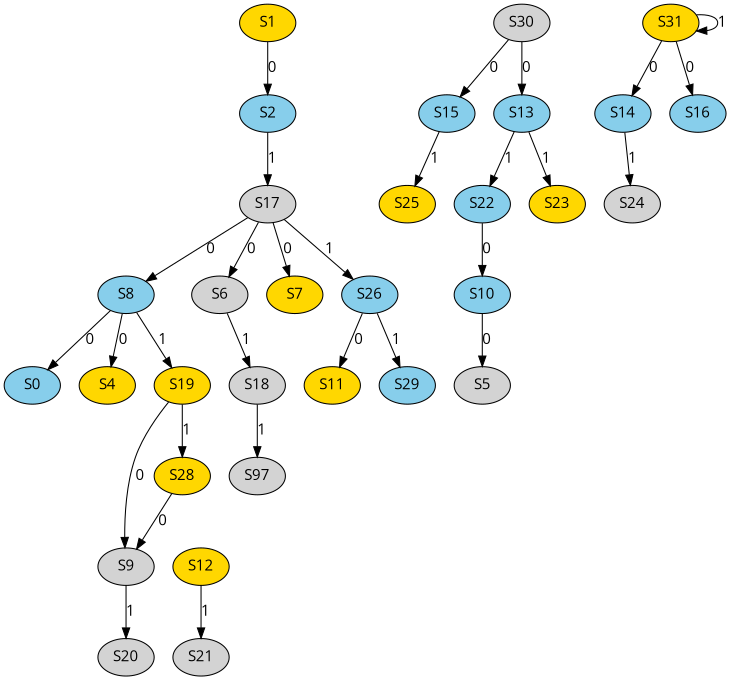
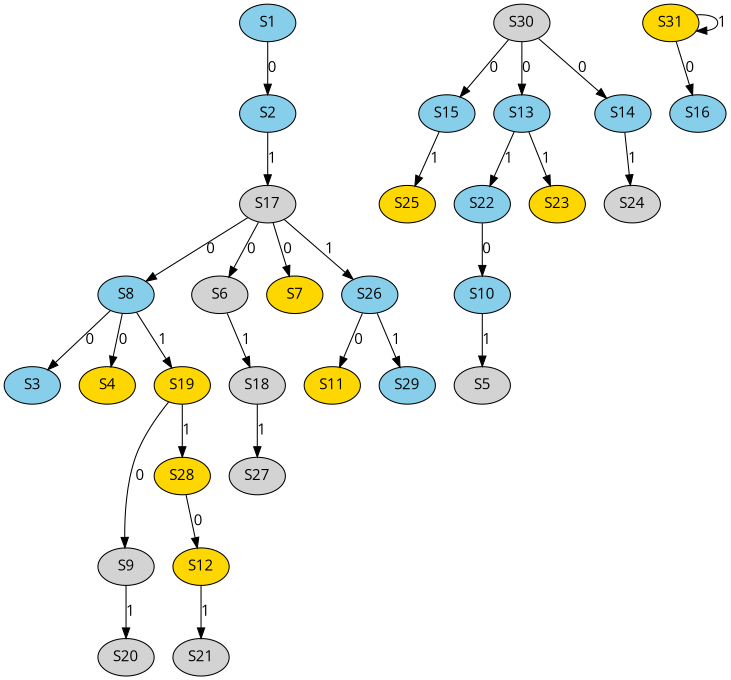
(268, 23) -> (268, 23)
(649, 64) -> (569, 65)
(487, 340) -> (487, 340)
(32, 385) -> (32, 385)
(257, 476) -> (257, 476)
(157, 517) -> (191, 516)
